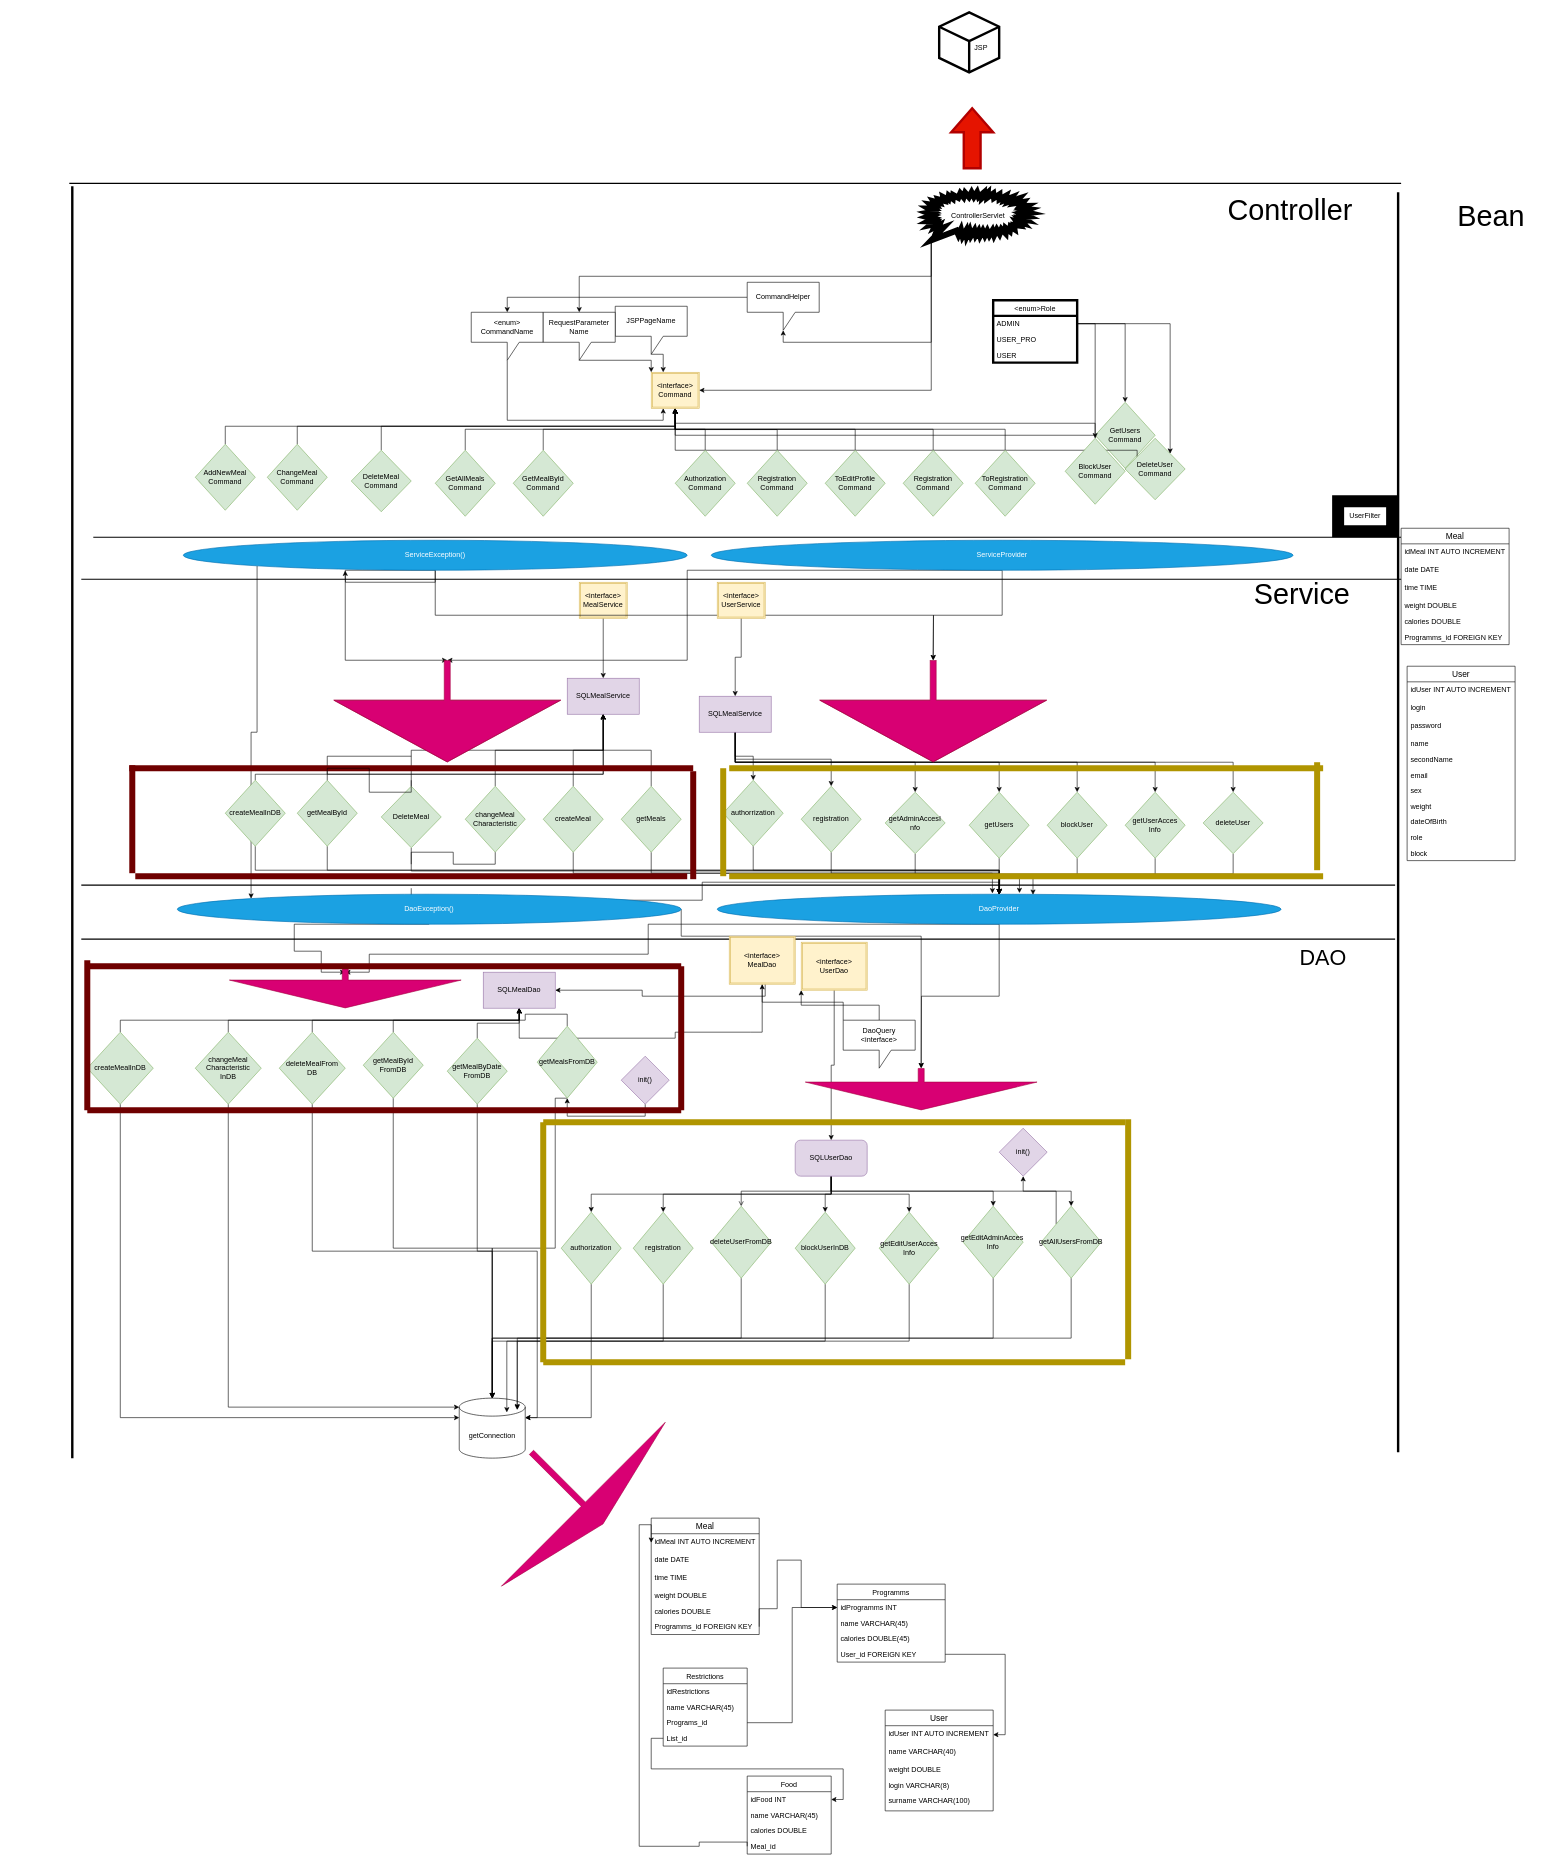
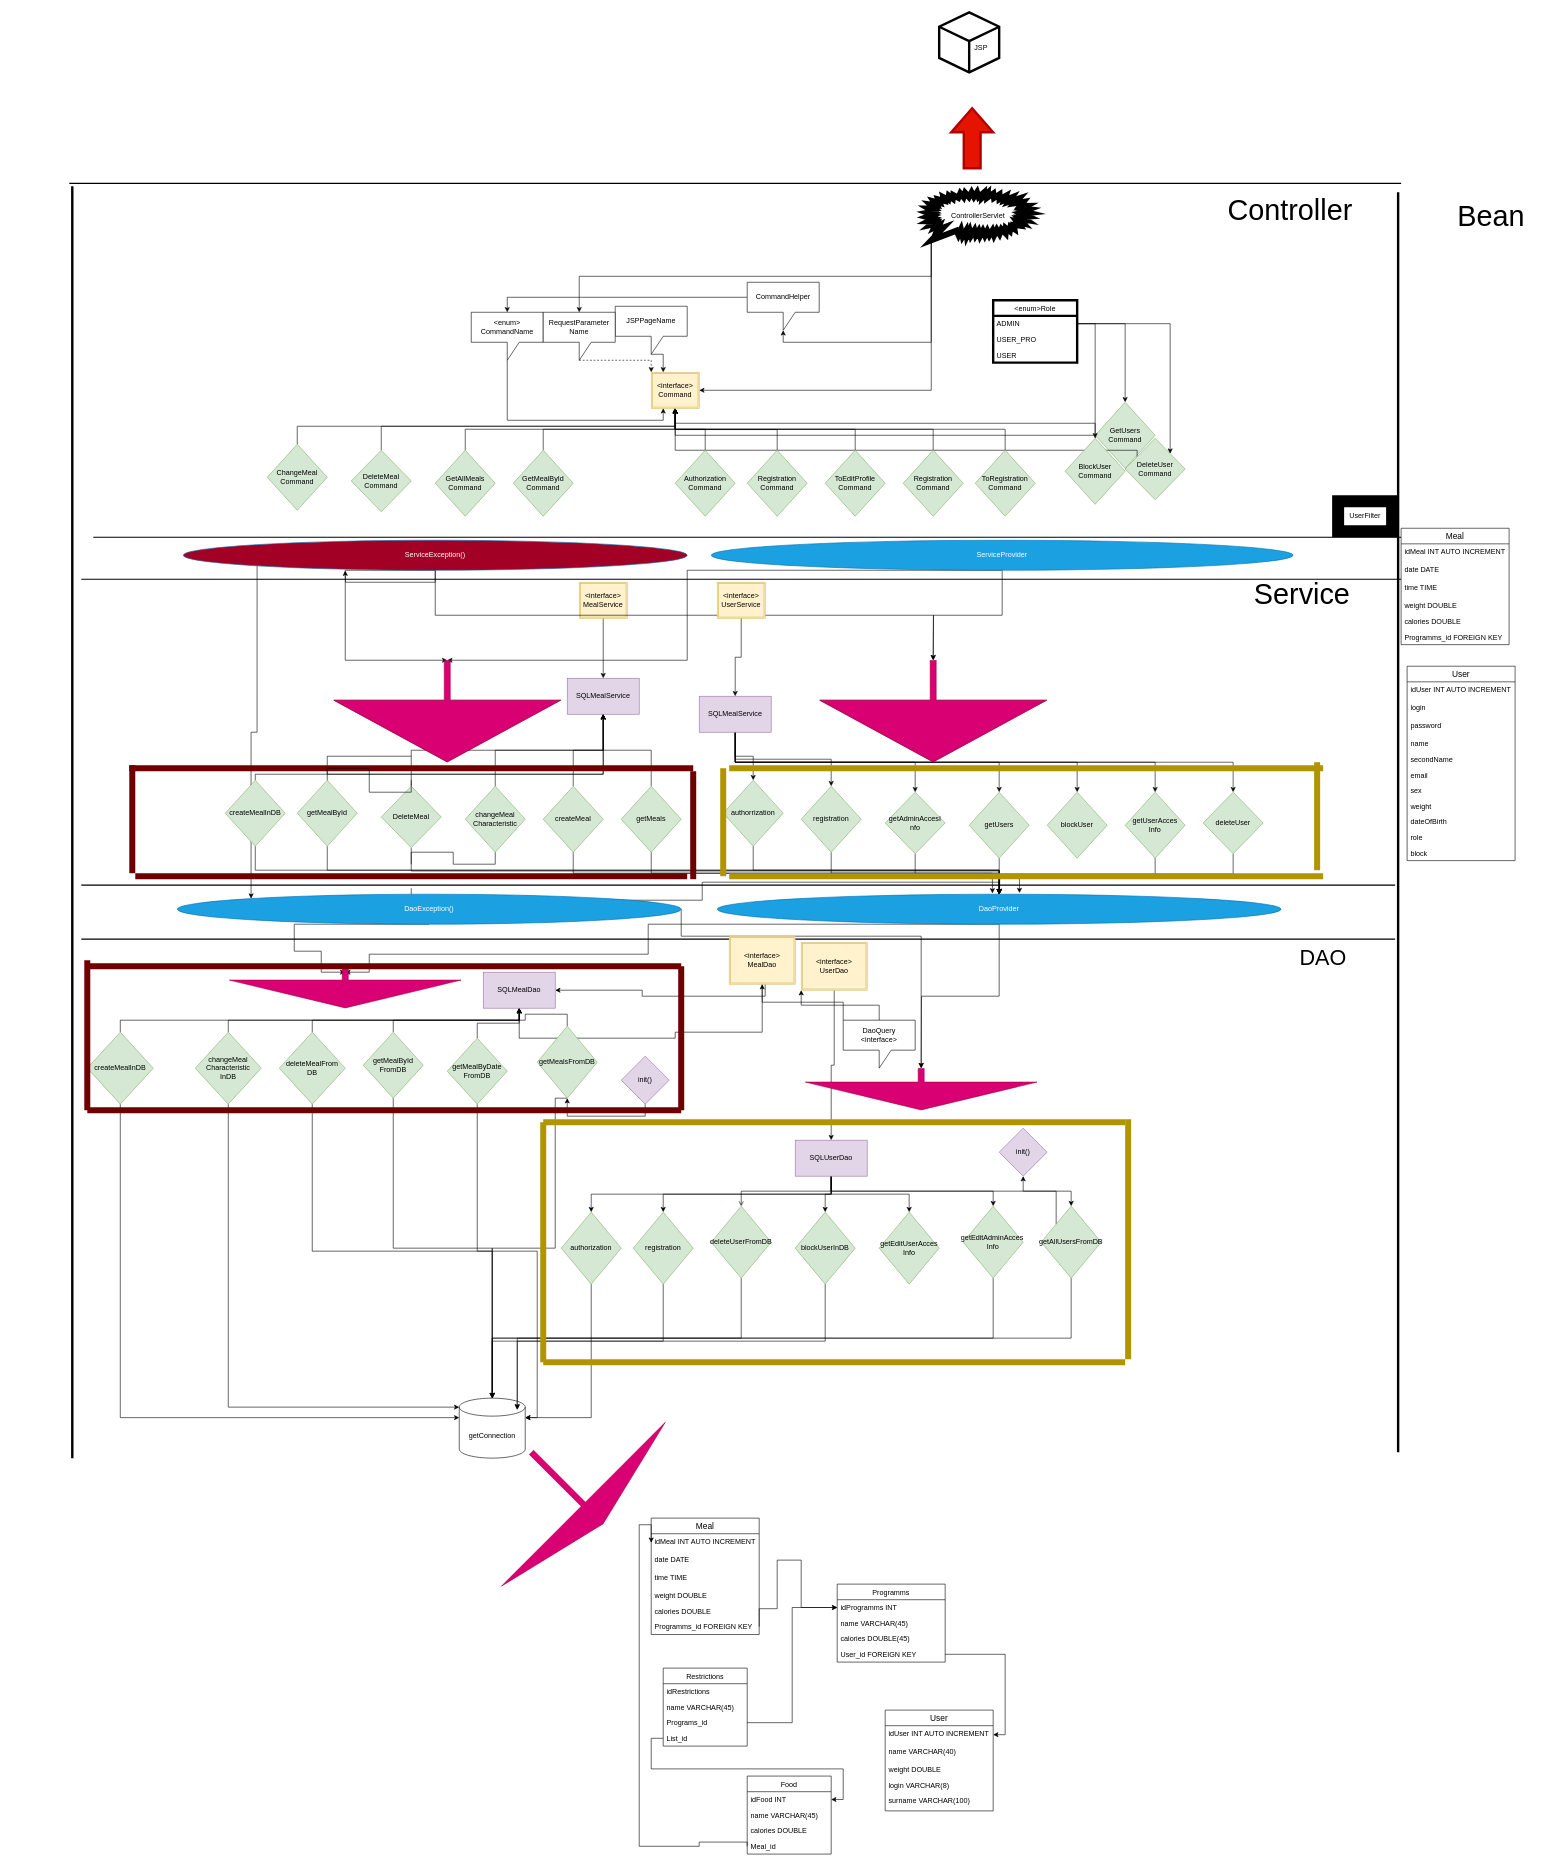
(619, 360) -> (619, 360)
(251, 426) -> none
(225, 477) -> none
(435, 555) -> (435, 555)
(1033, 889) -> none
(831, 1158) -> (831, 1158)
(507, 1407) -> none
